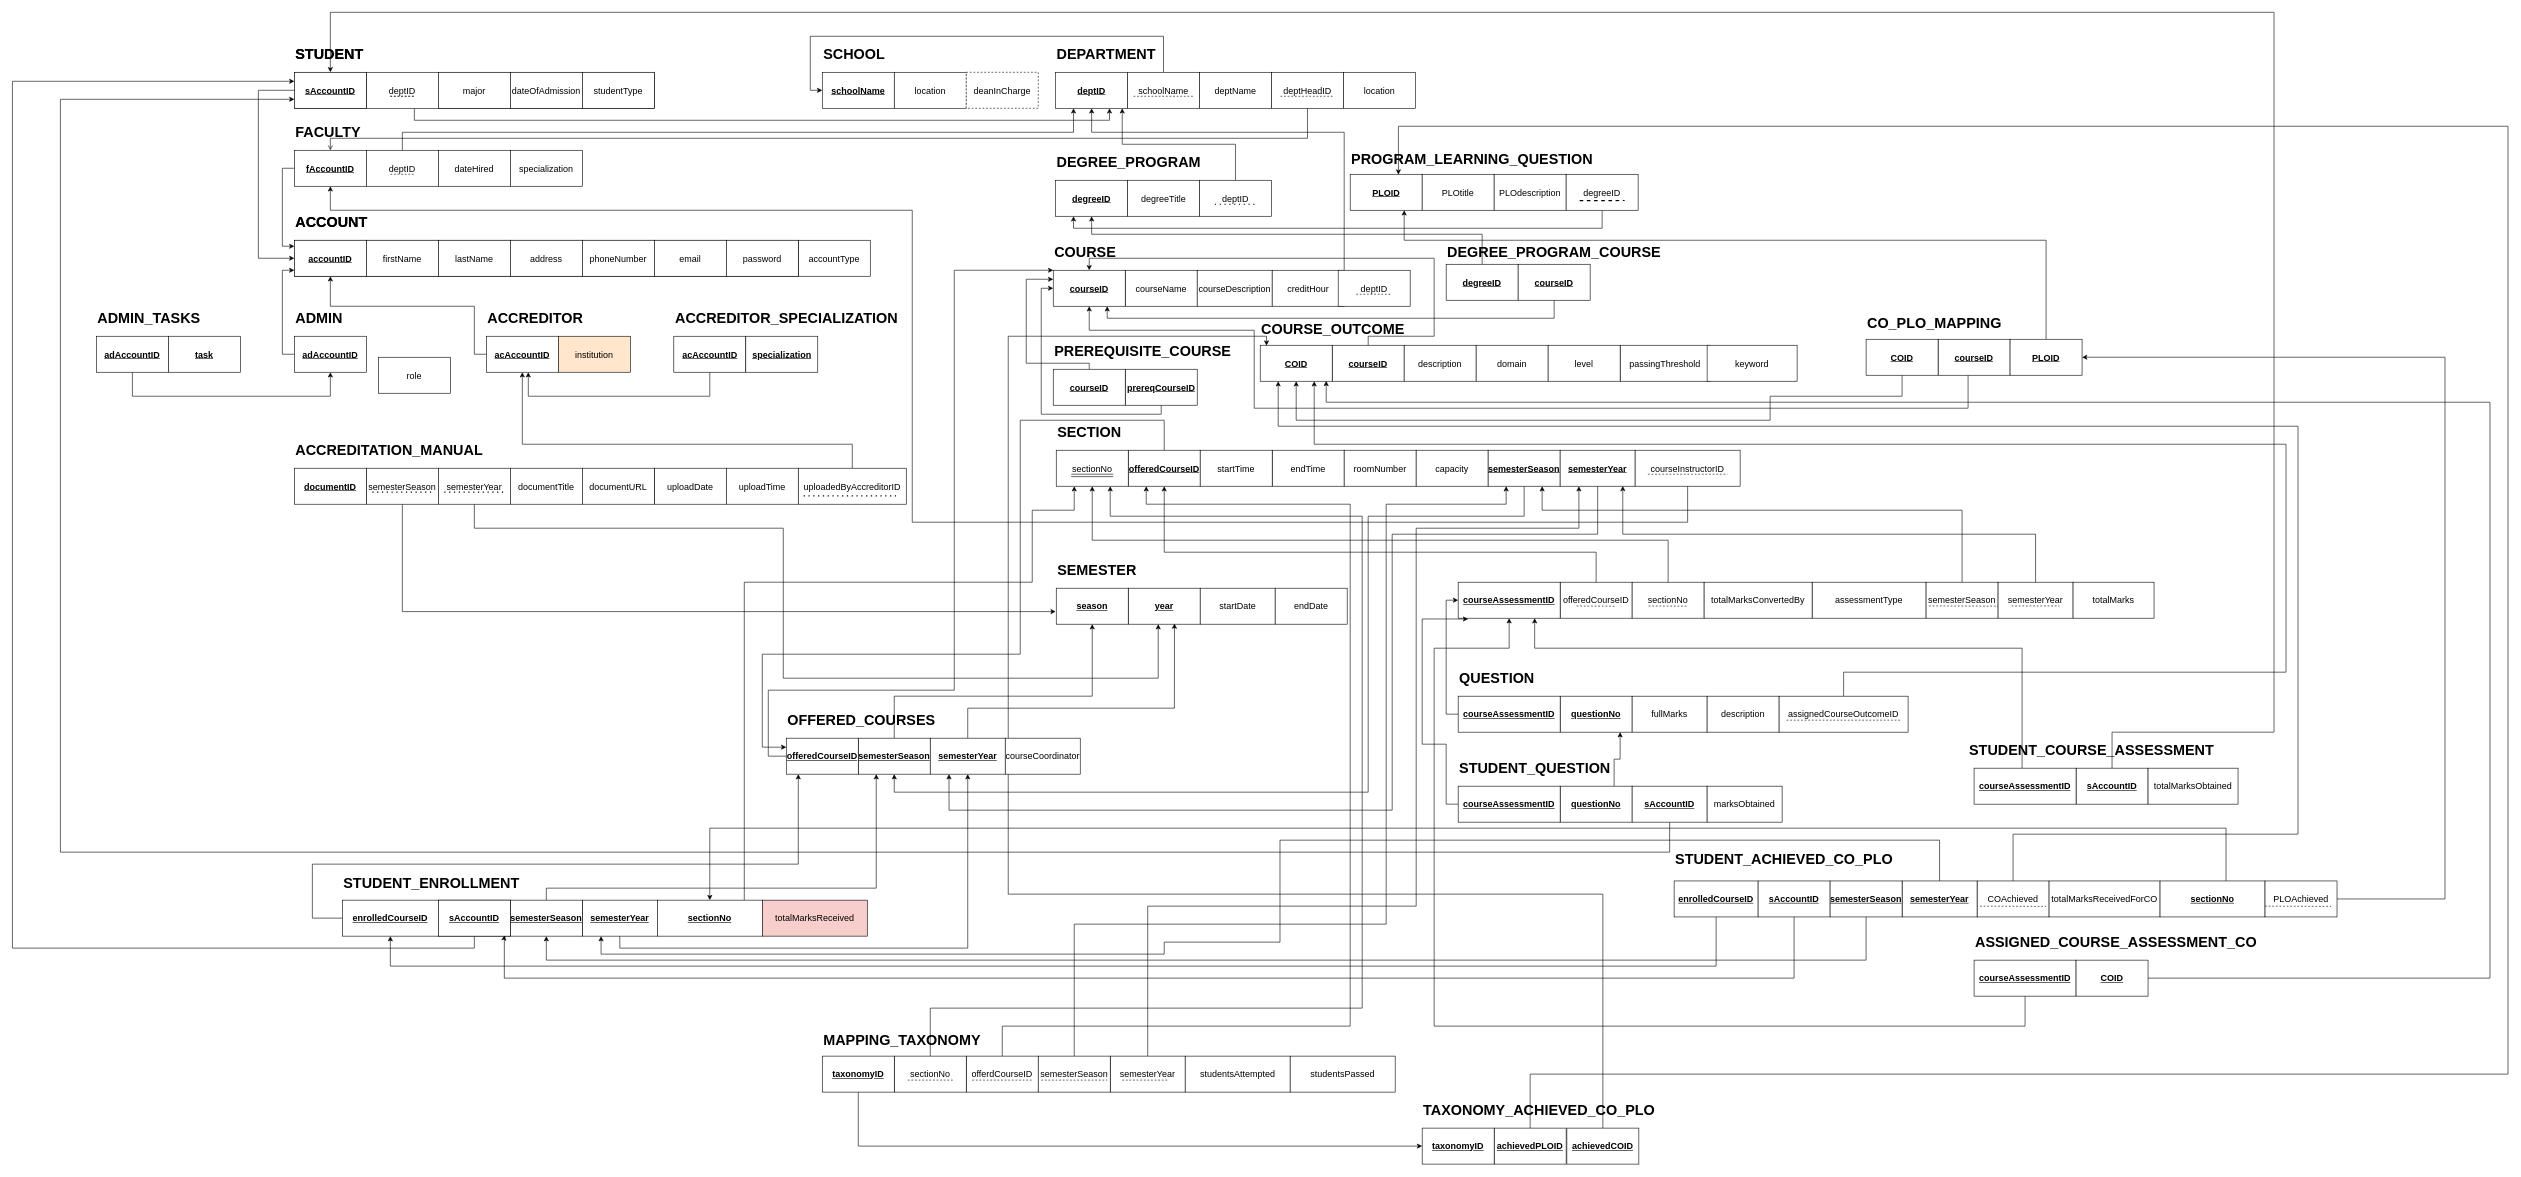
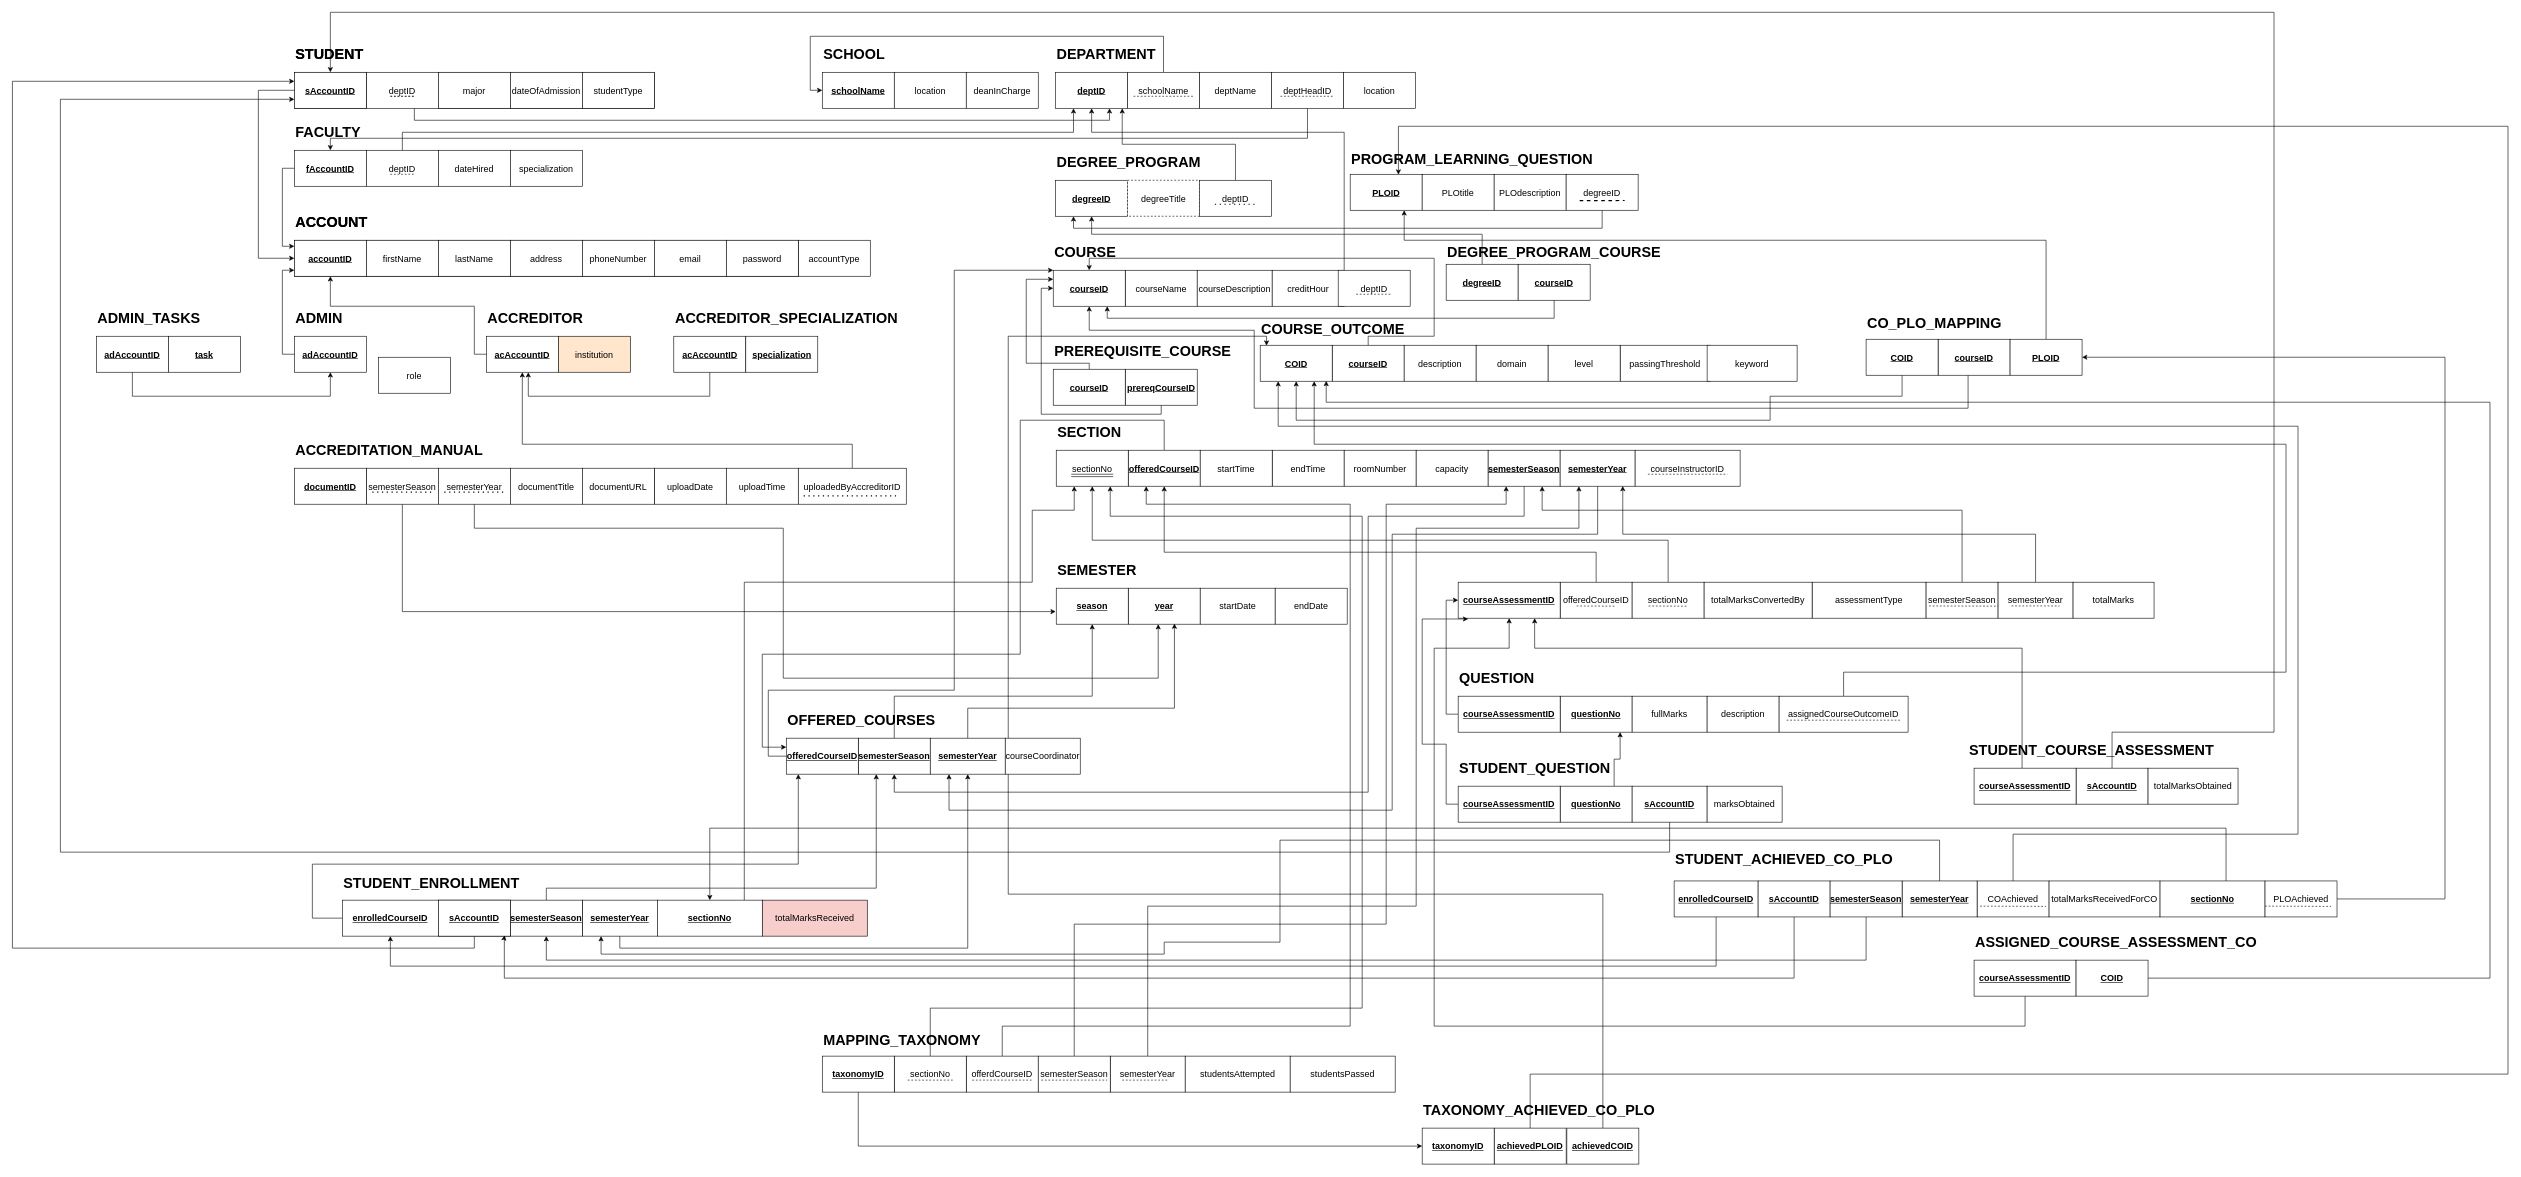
(1002, 90) -> (1002, 90)
(330, 146) -> (330, 144)
(1164, 198) -> (1164, 198)
(1688, 505) -> none
